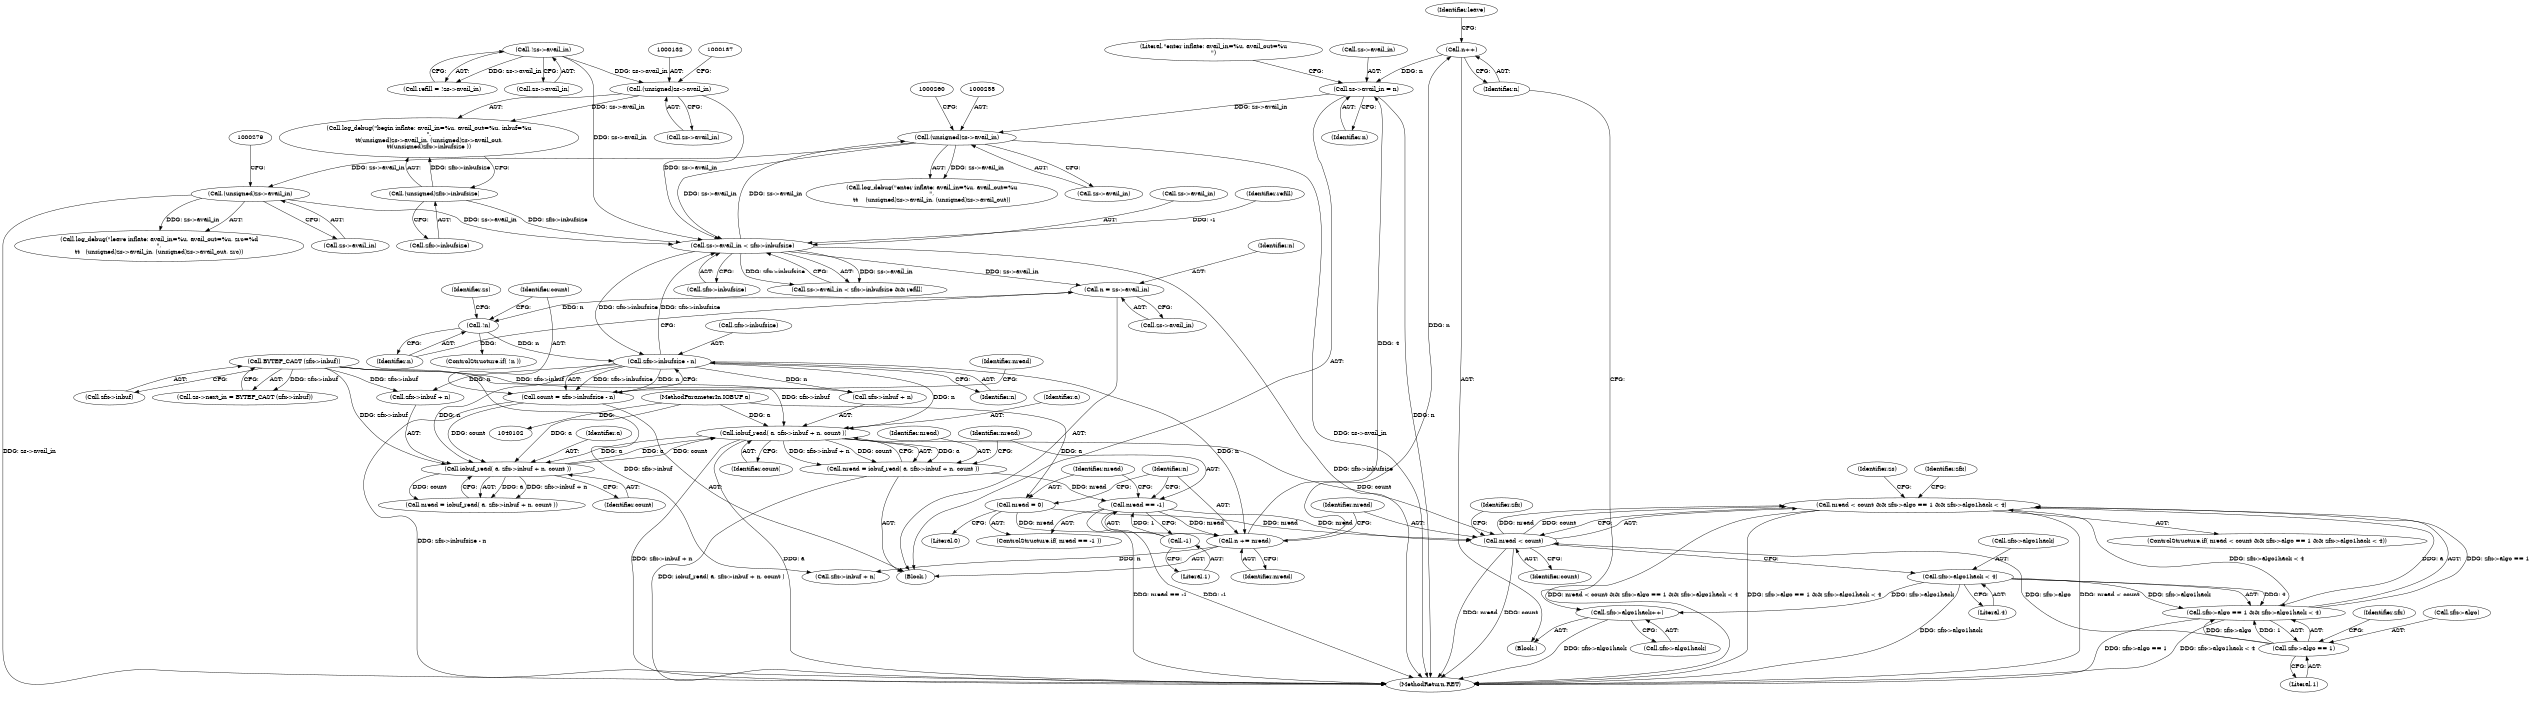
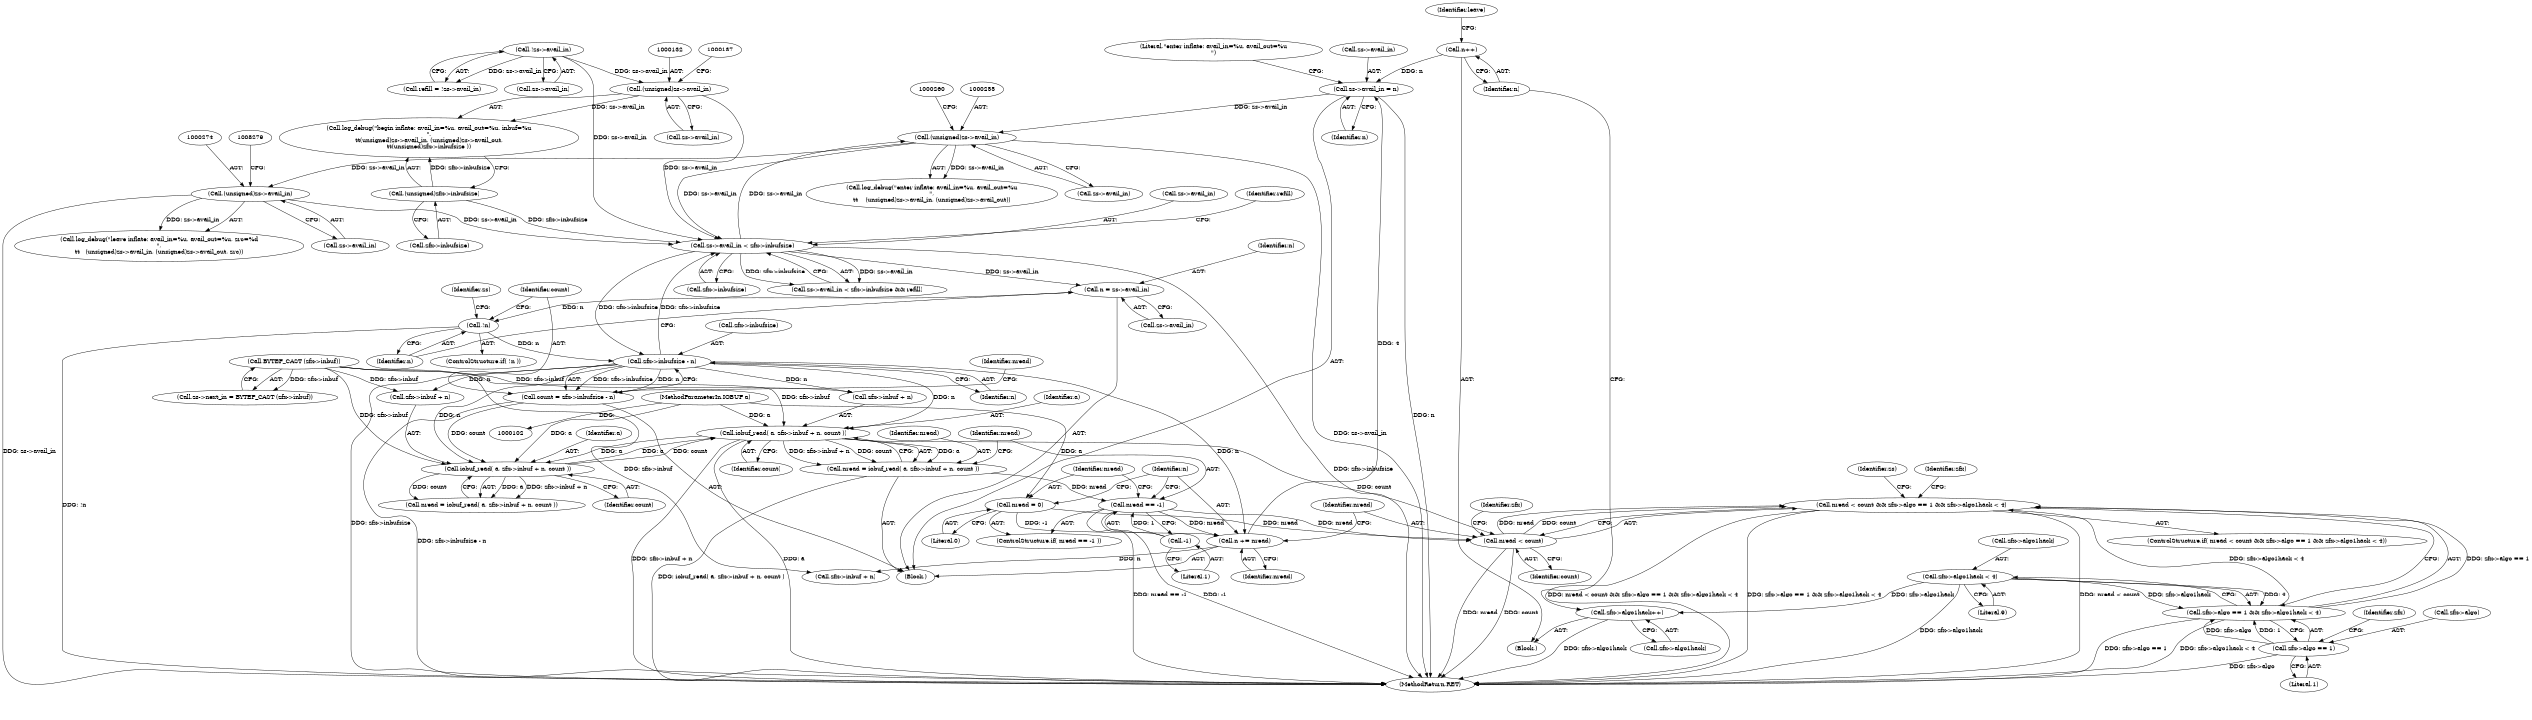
none -> (200, 138)
(250, 138) -> (250, 138)
(1204, 220) -> (1204, 220)
(489, 344) -> (489, 344)
(1432, 377) -> none
(109, 398) -> none
(511, 433) -> (511, 433)
none -> (959, 515)
(1036, 523) -> (1036, 523)
(1933, 552) -> (2079, 676)
(1731, 559) -> (2124, 580)
(2433, 559) -> (2433, 559)
(1992, 613) -> (1992, 613)
(2298, 631) -> (2298, 631)
none -> (409, 669)
none -> (327, 672)
